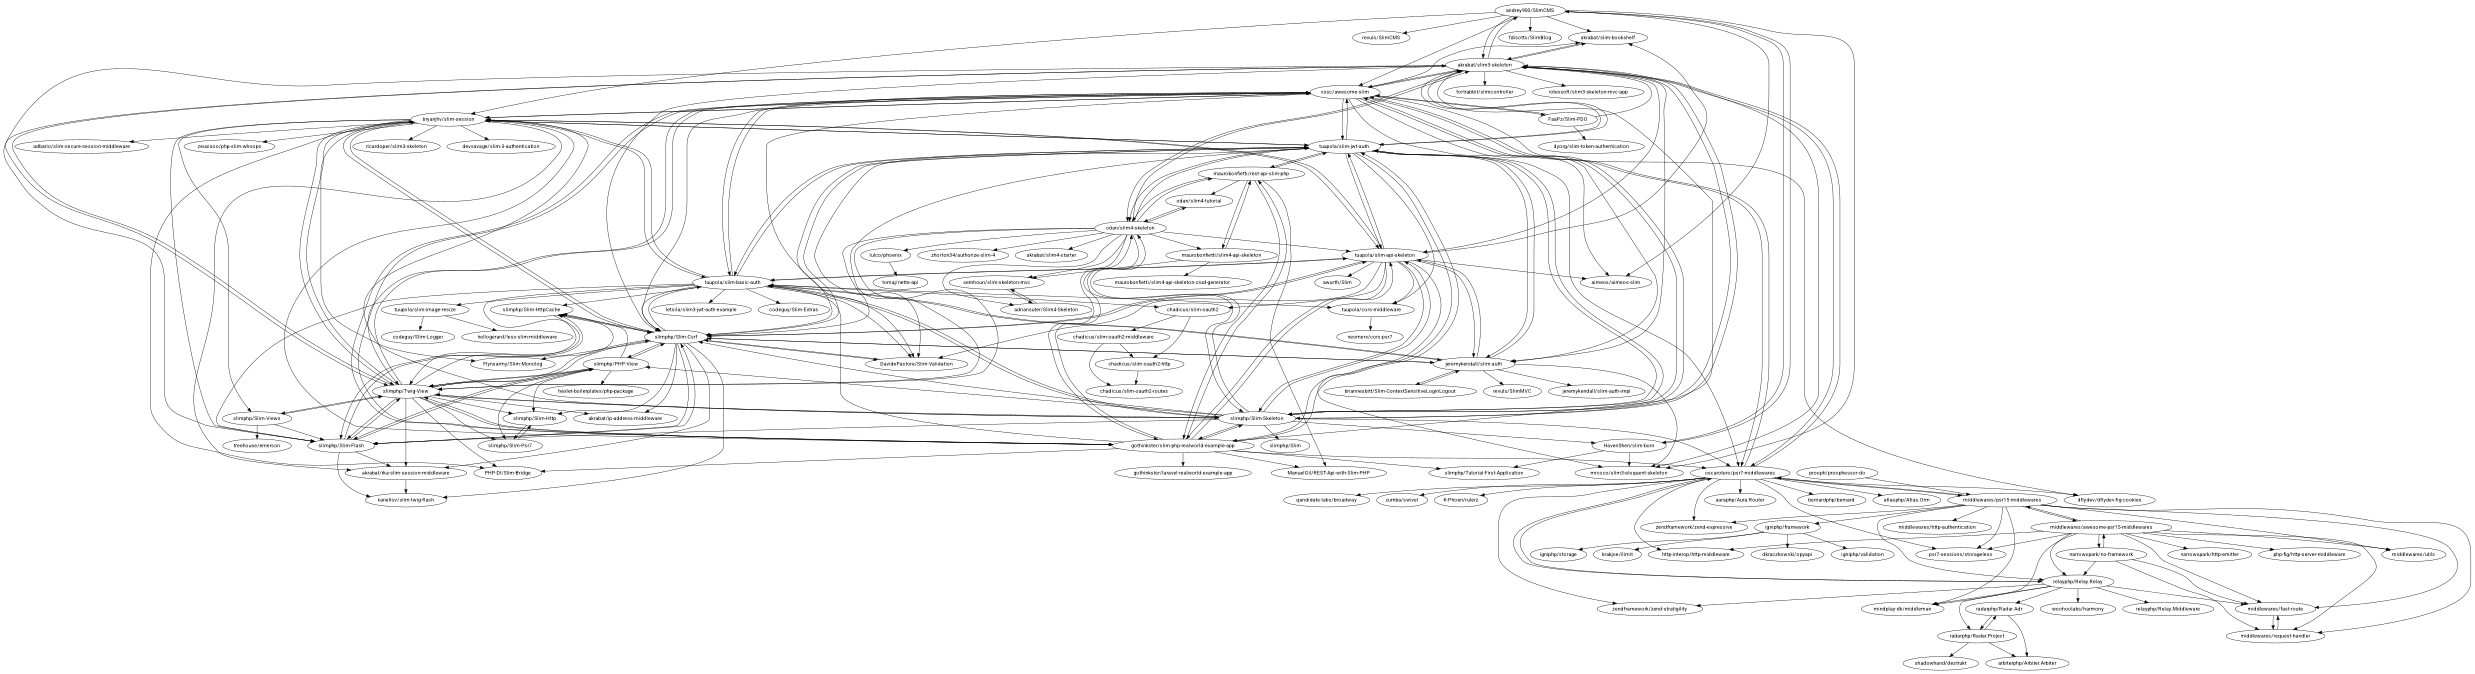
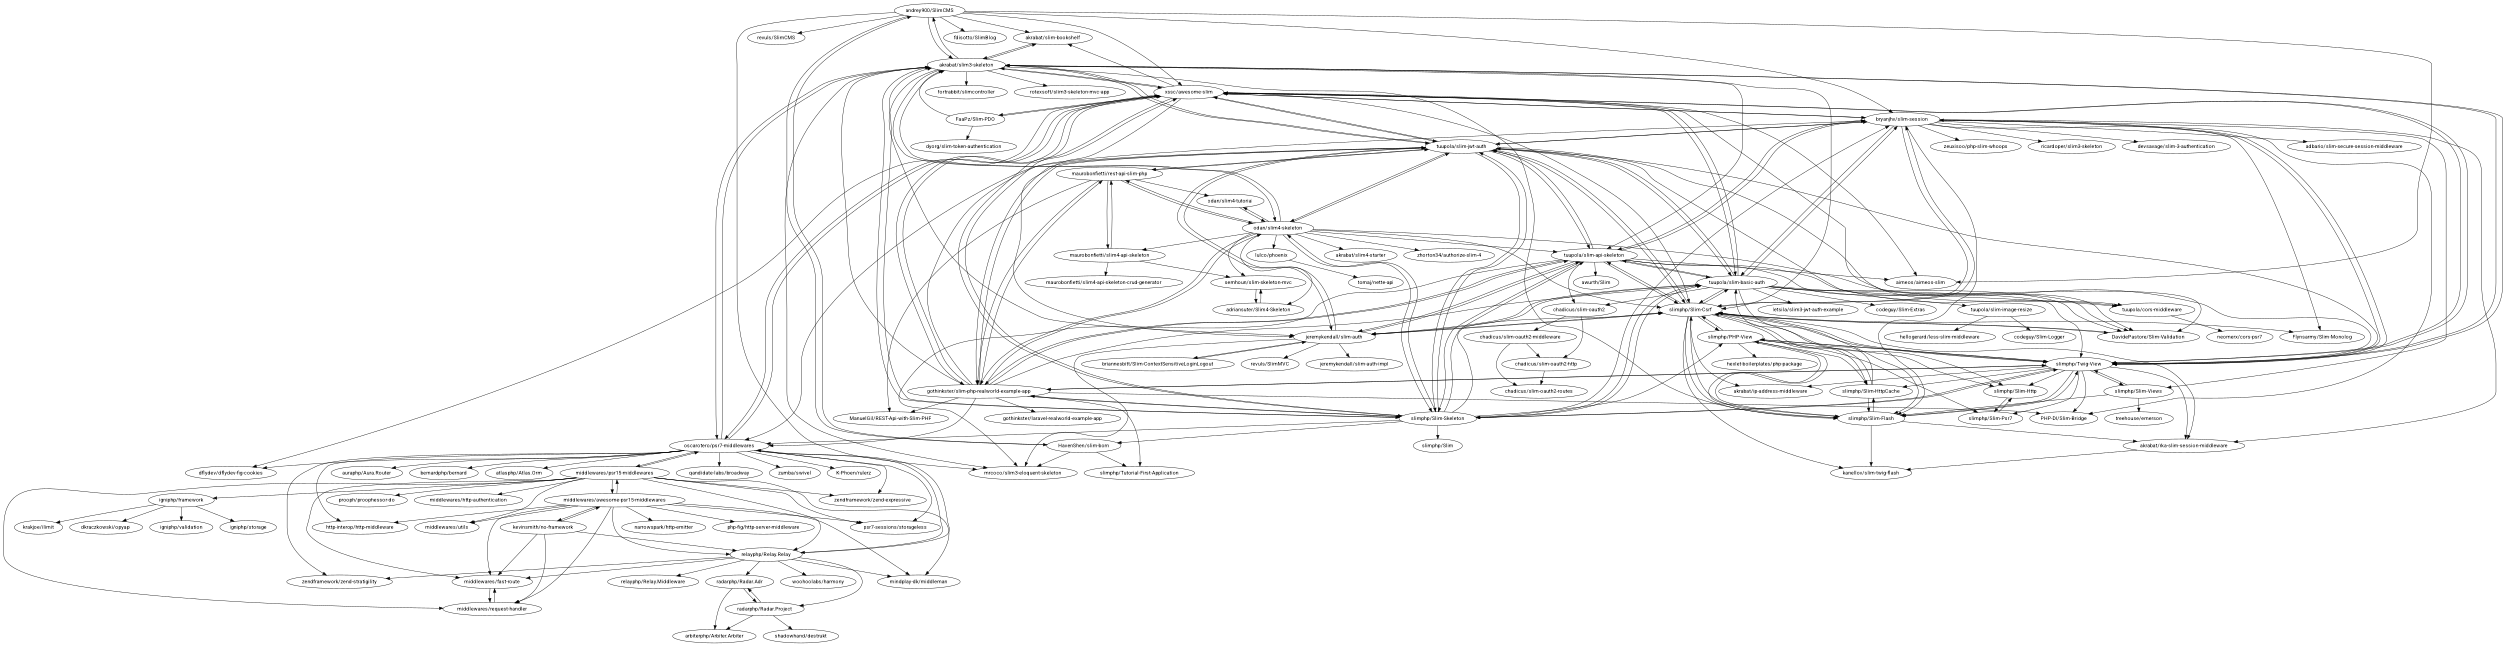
(1630, 211) -> none
(634, 296) -> (1806, 339)
(798, 429) -> none
(1898, 483) -> (470, 487)
(2101, 555) -> (543, 527)
